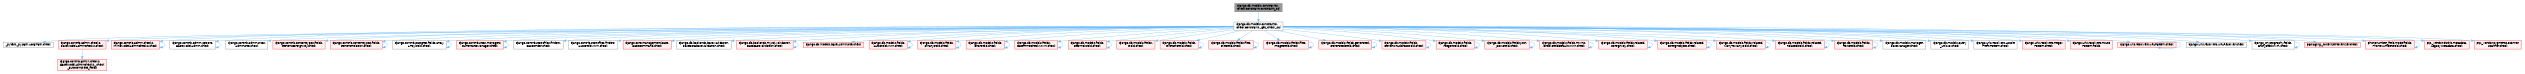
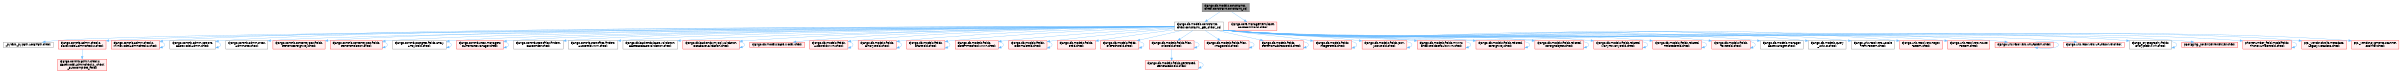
(954, 31) -> (1238, 16)
(1301, 35) -> (1172, 53)
(834, 45) -> (777, 45)
(2091, 45) -> (1969, 45)
(2217, 45) -> (2094, 45)
